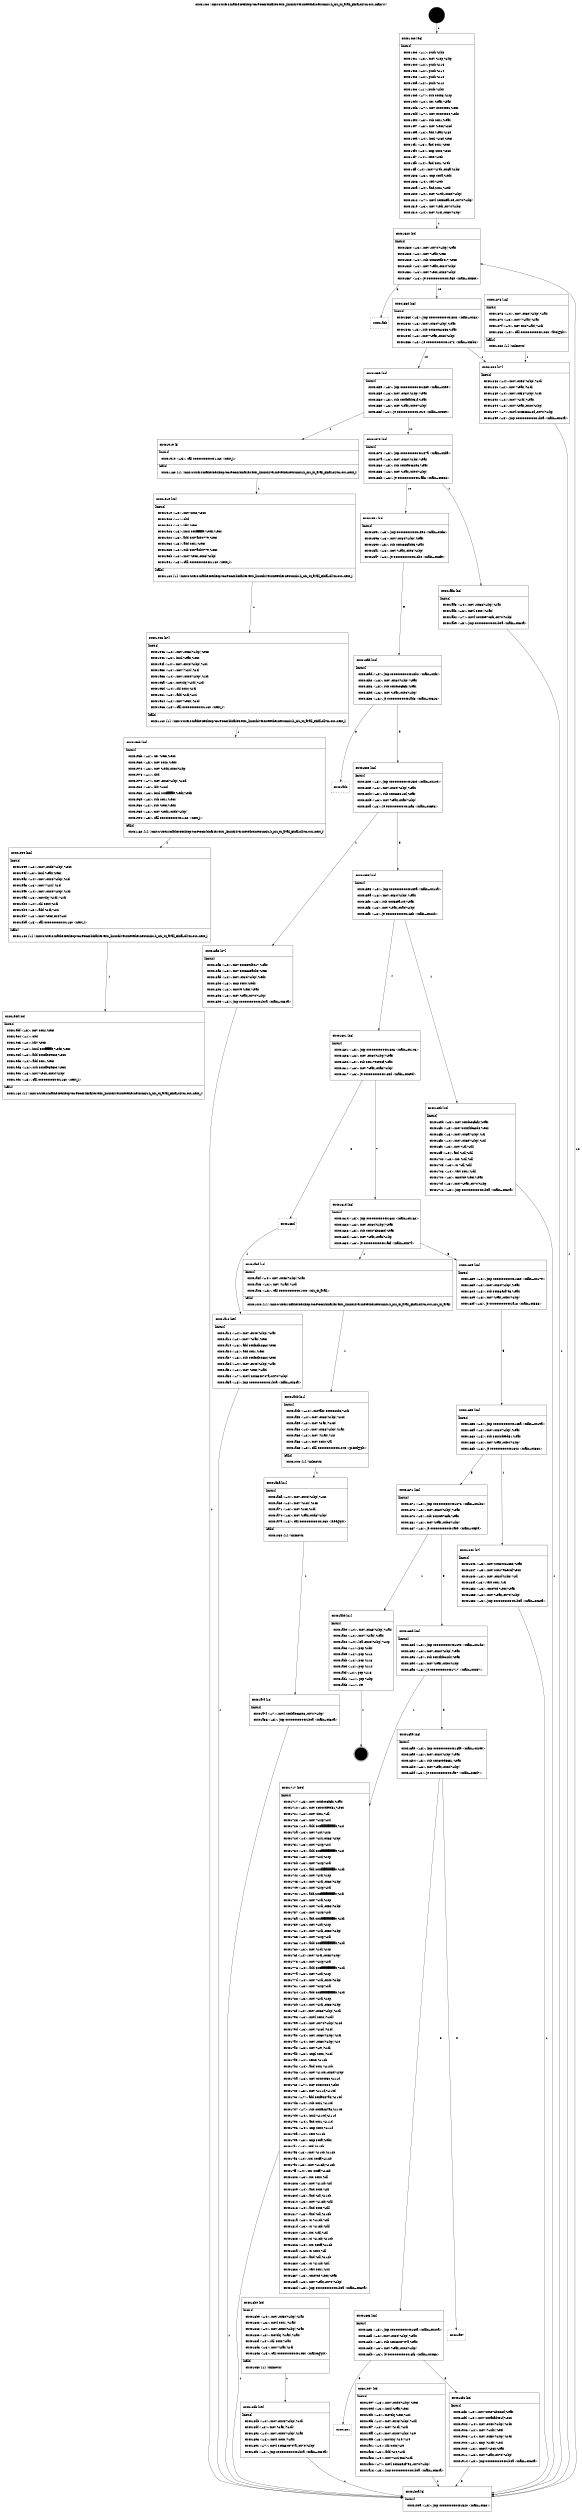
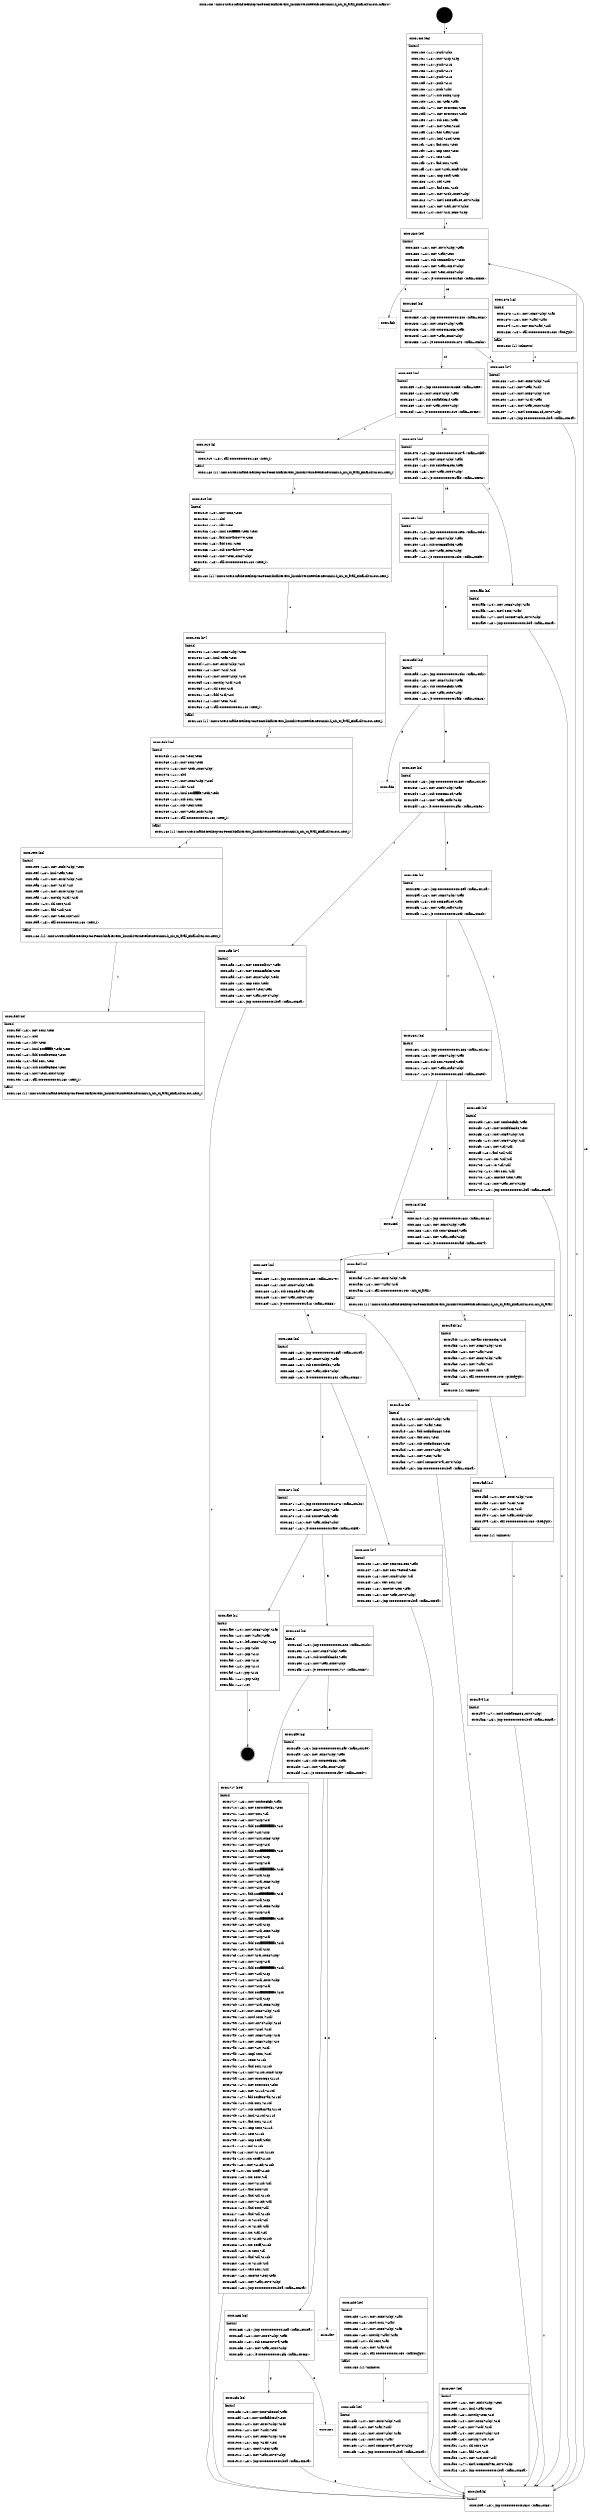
(240, 1262) -> (389, 1344)
(561, 1351) -> (570, 1316)
